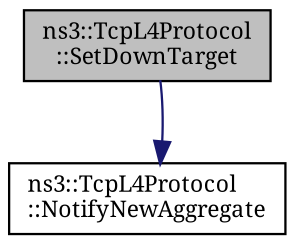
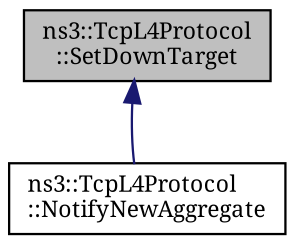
(163, 111) -> (132, 134)
